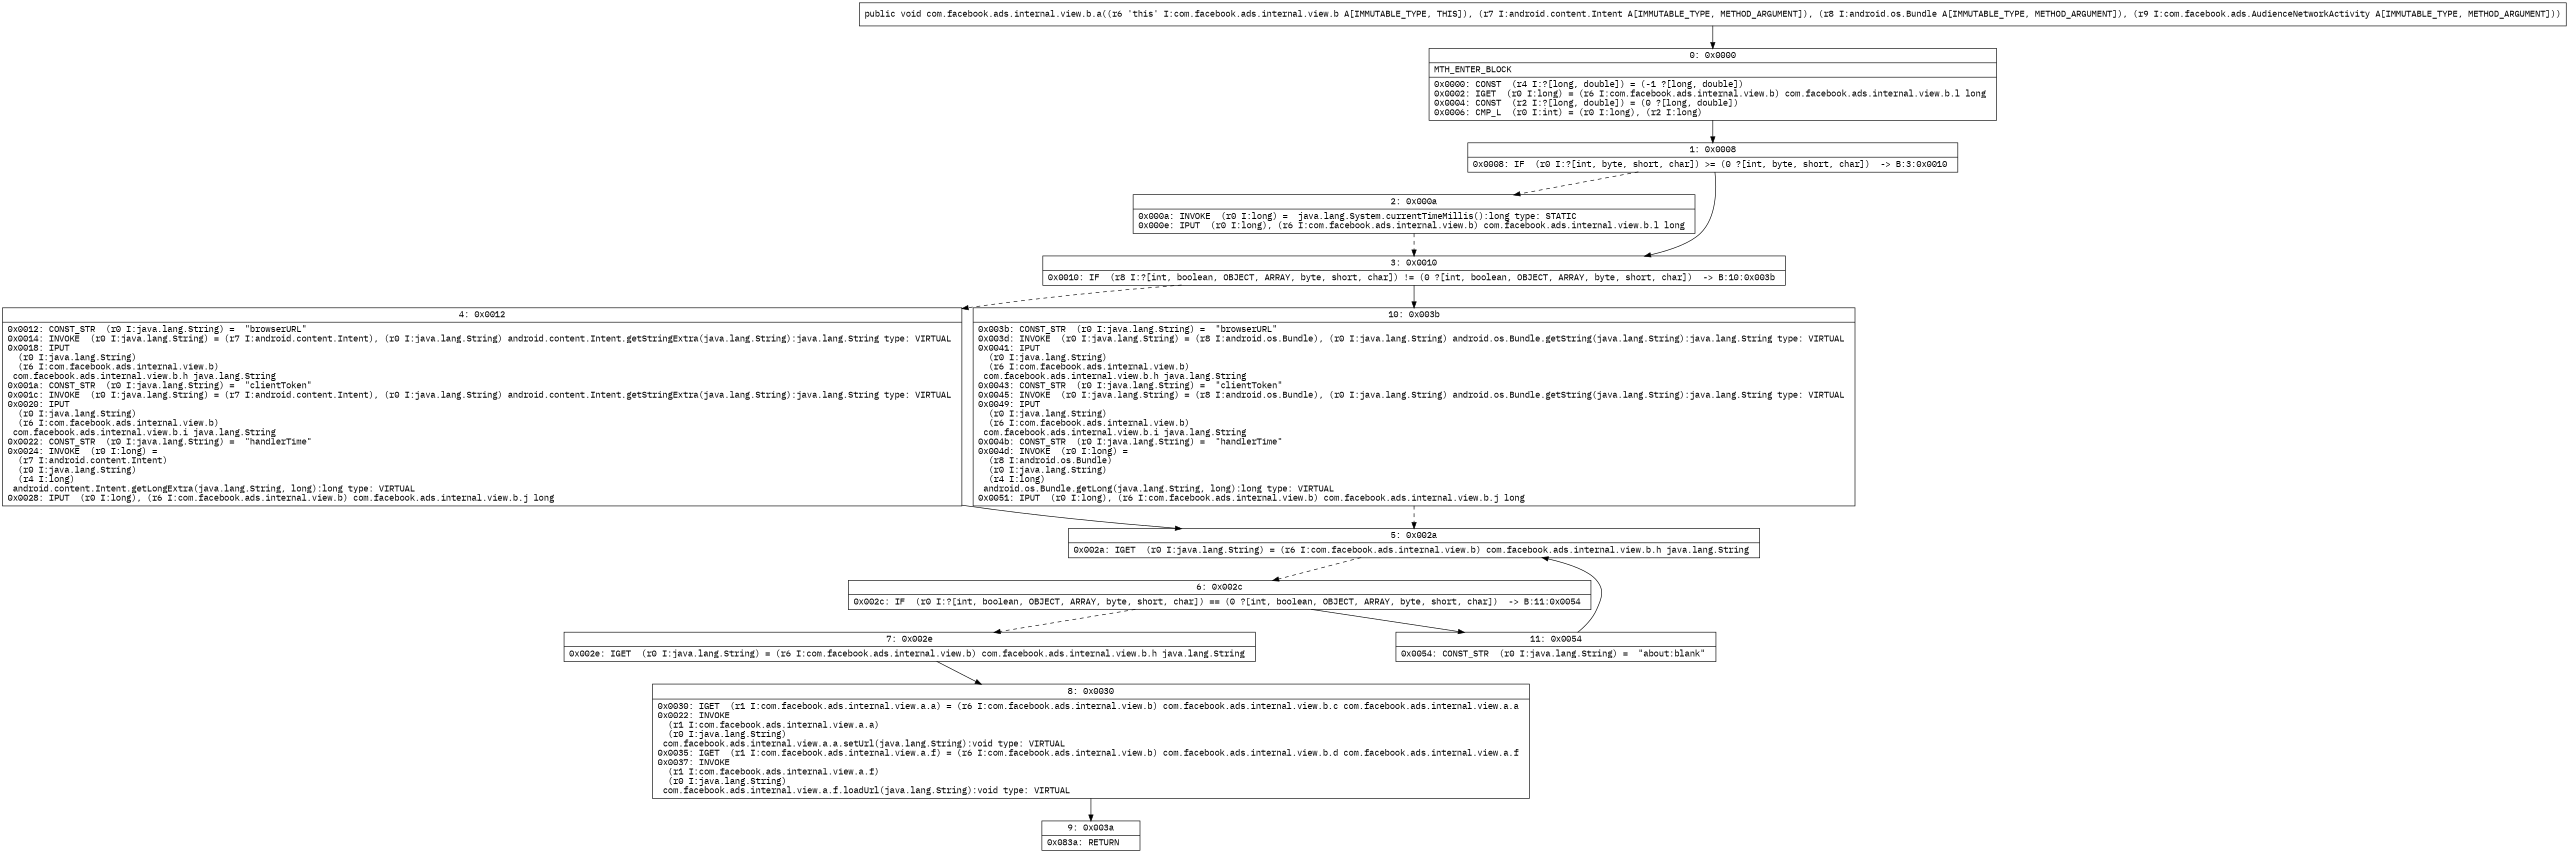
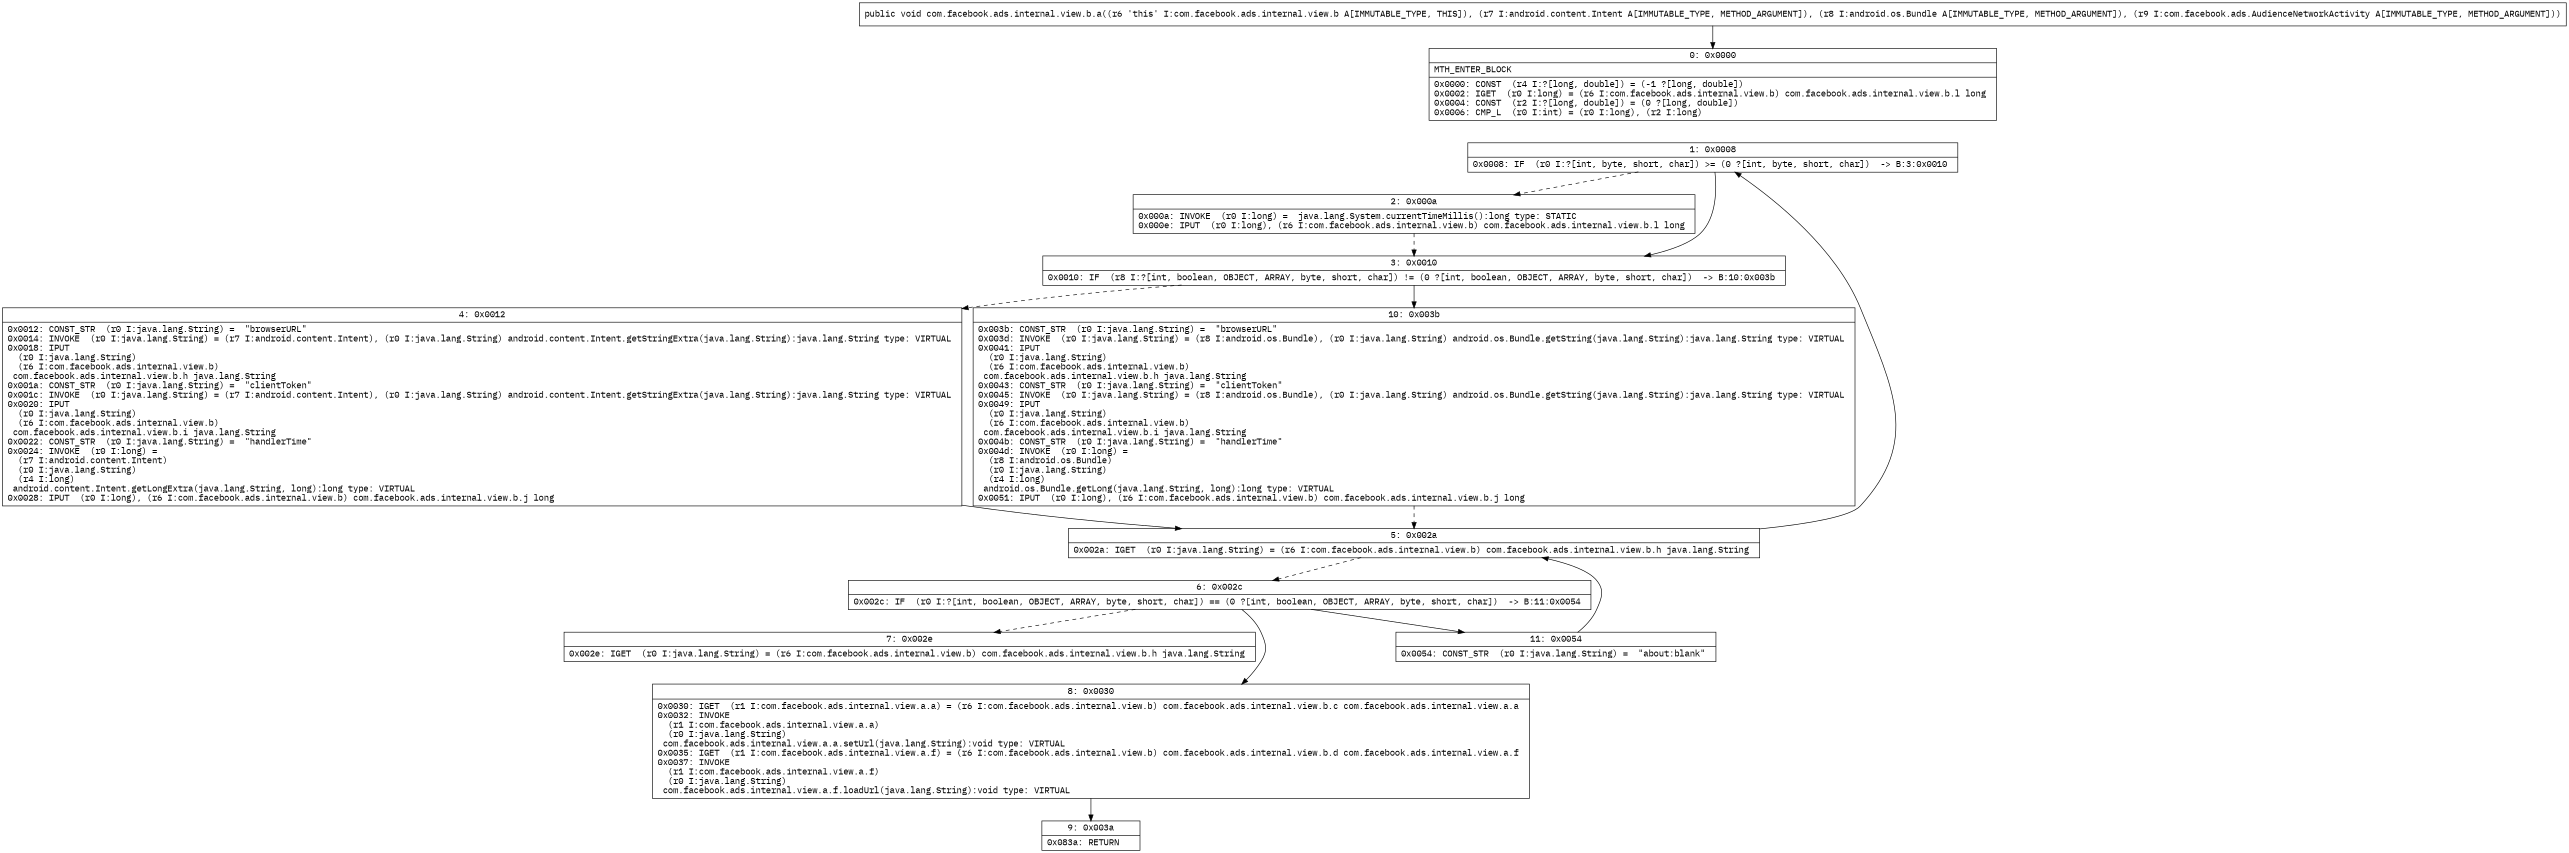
(1713, 128) -> (1885, 372)
(956, 671) -> (1265, 644)
(699, 716) -> (699, 716)
